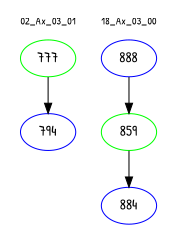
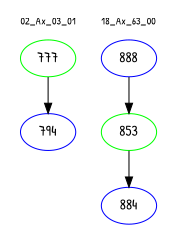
(129, 22) -> (129, 22)
(129, 132) -> (129, 132)
